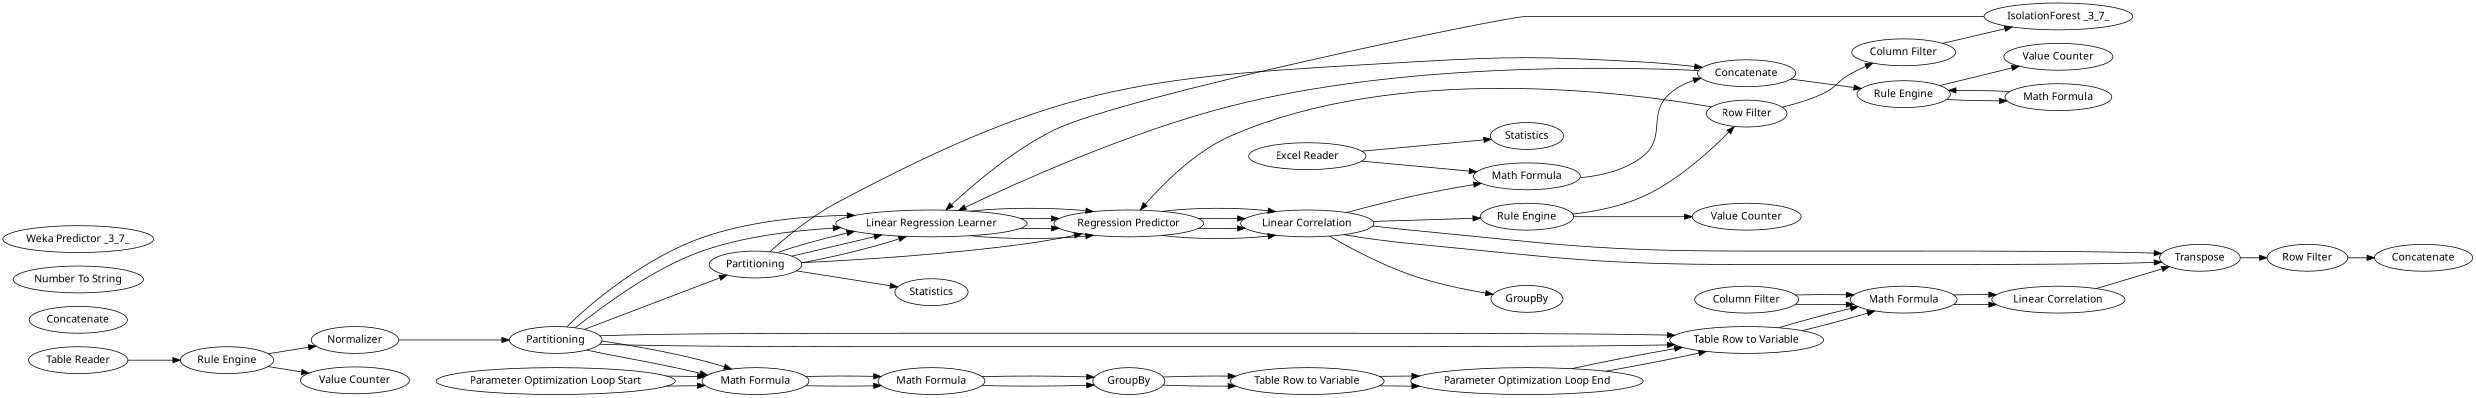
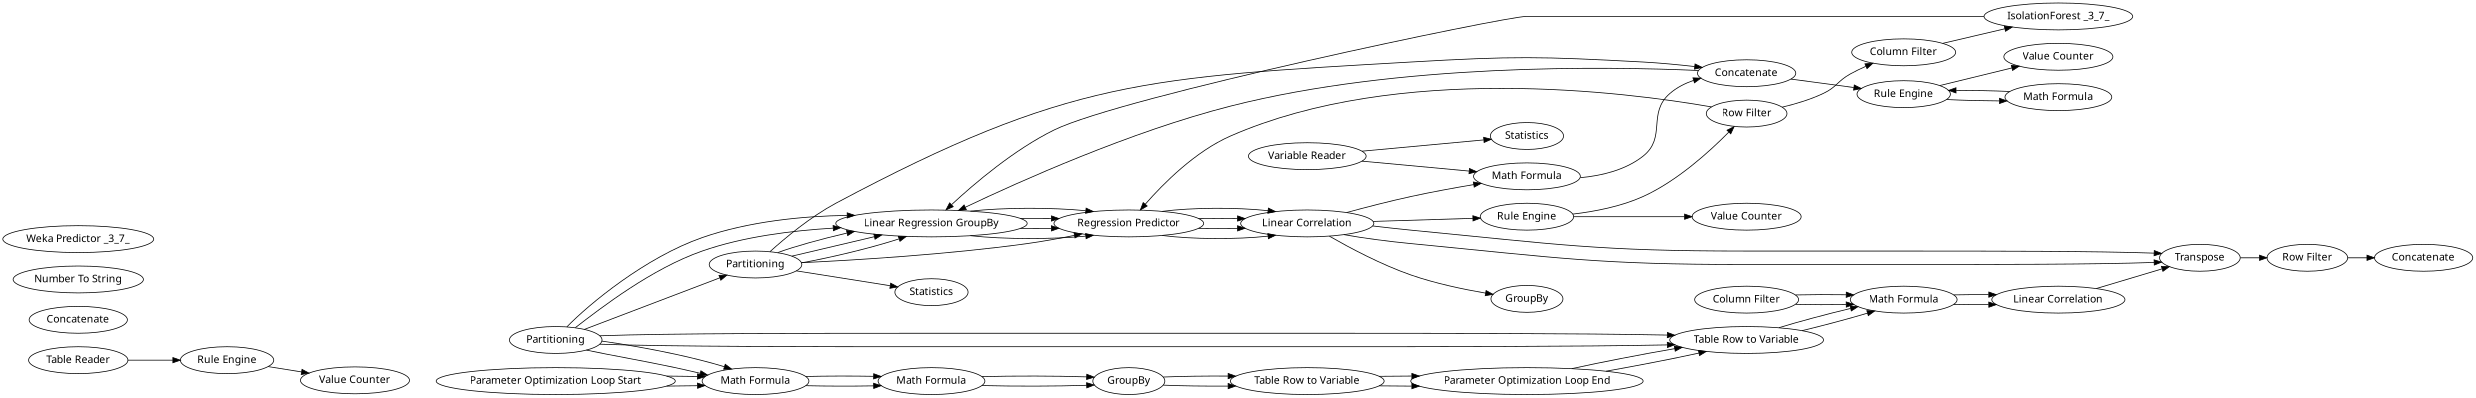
(1307, 156) -> (1307, 156)
(931, 223) -> (931, 223)
(355, 340) -> none
